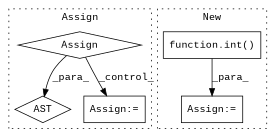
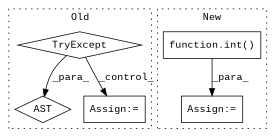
(80, 17) -> (80, 17)
(80, 45) -> (80, 45)
